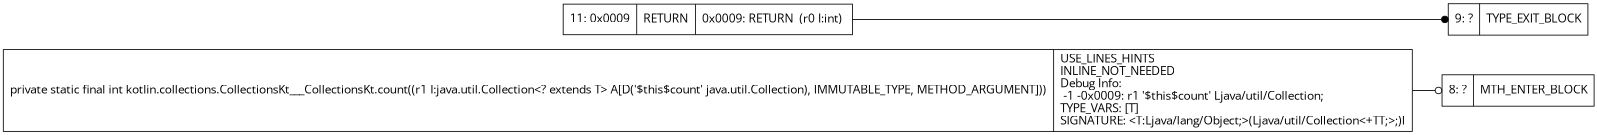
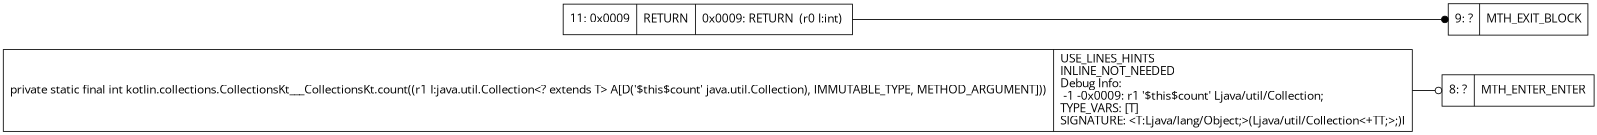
(1534, 19) -> (1534, 19)
(1534, 90) -> (1533, 90)
